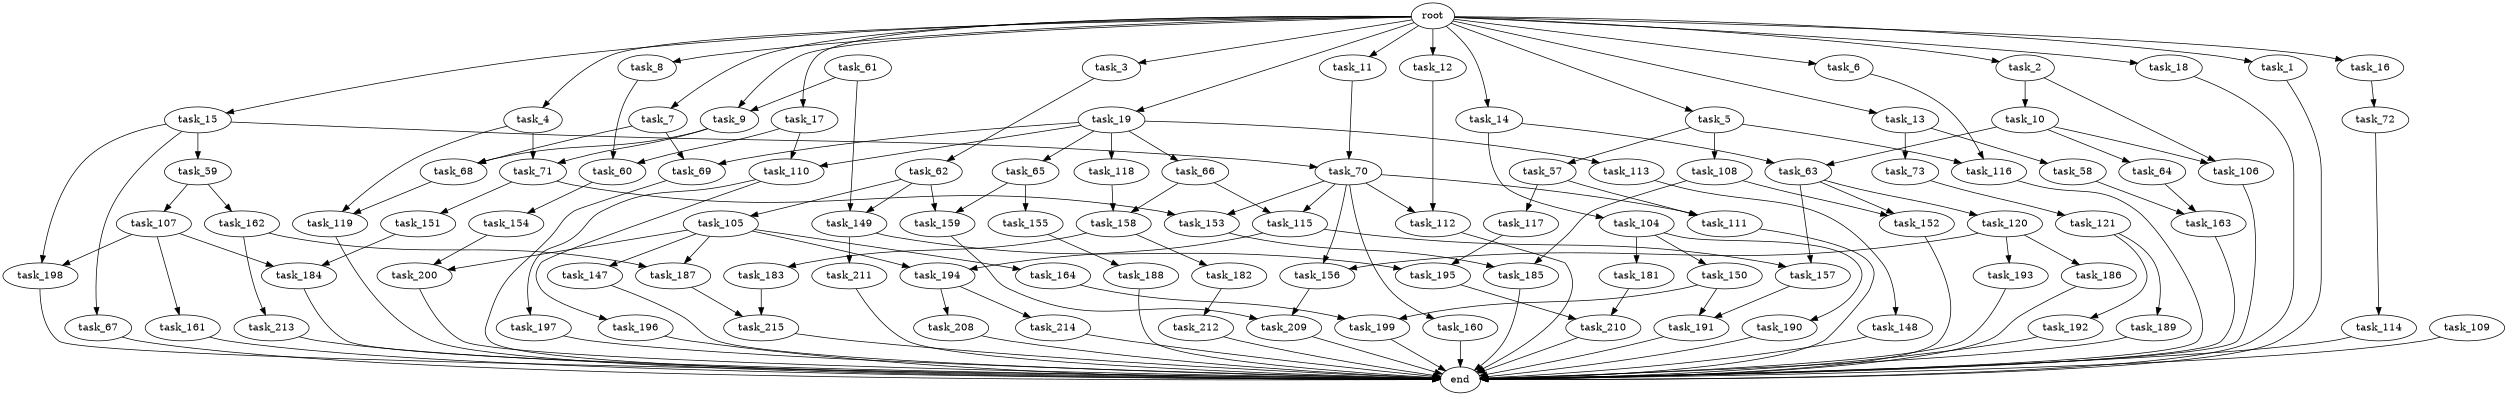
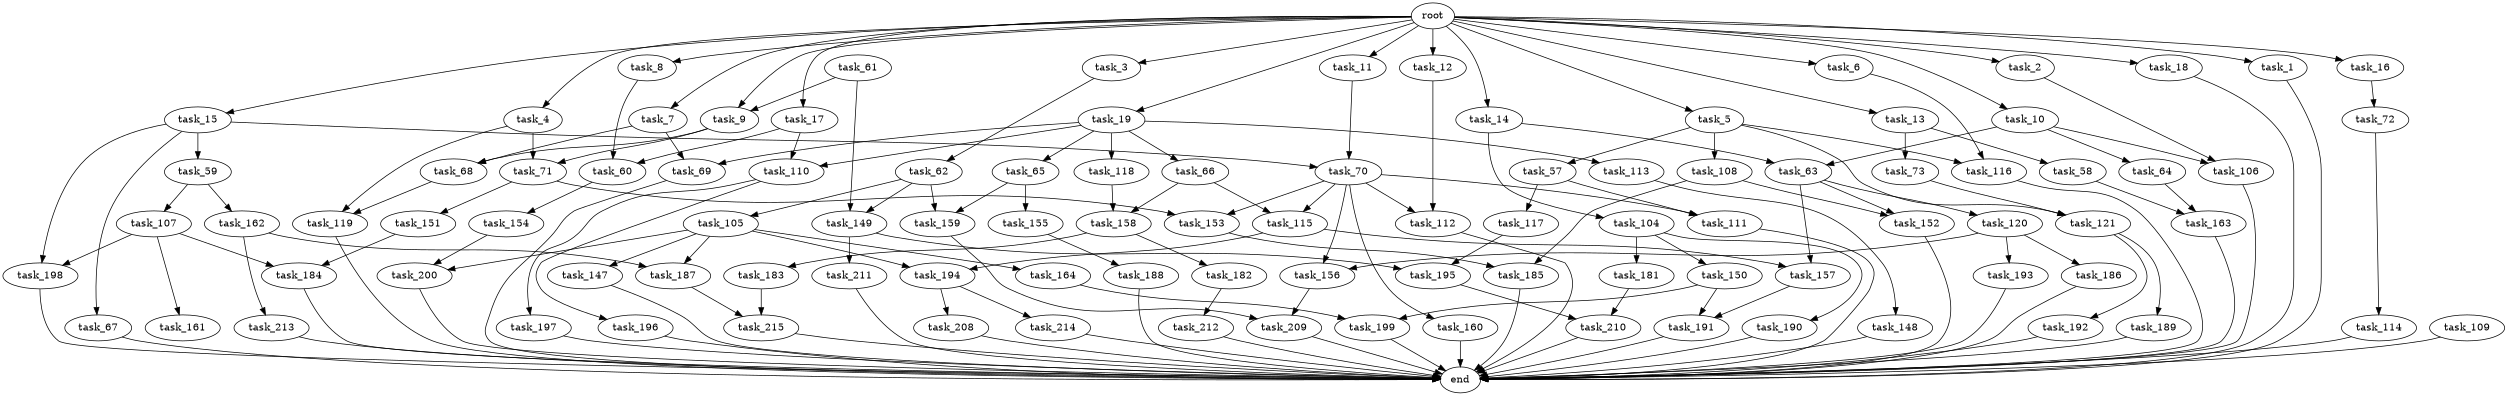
(2025, 90) -> (1817, 44)
none -> (1868, 186)
(820, 373) -> none
